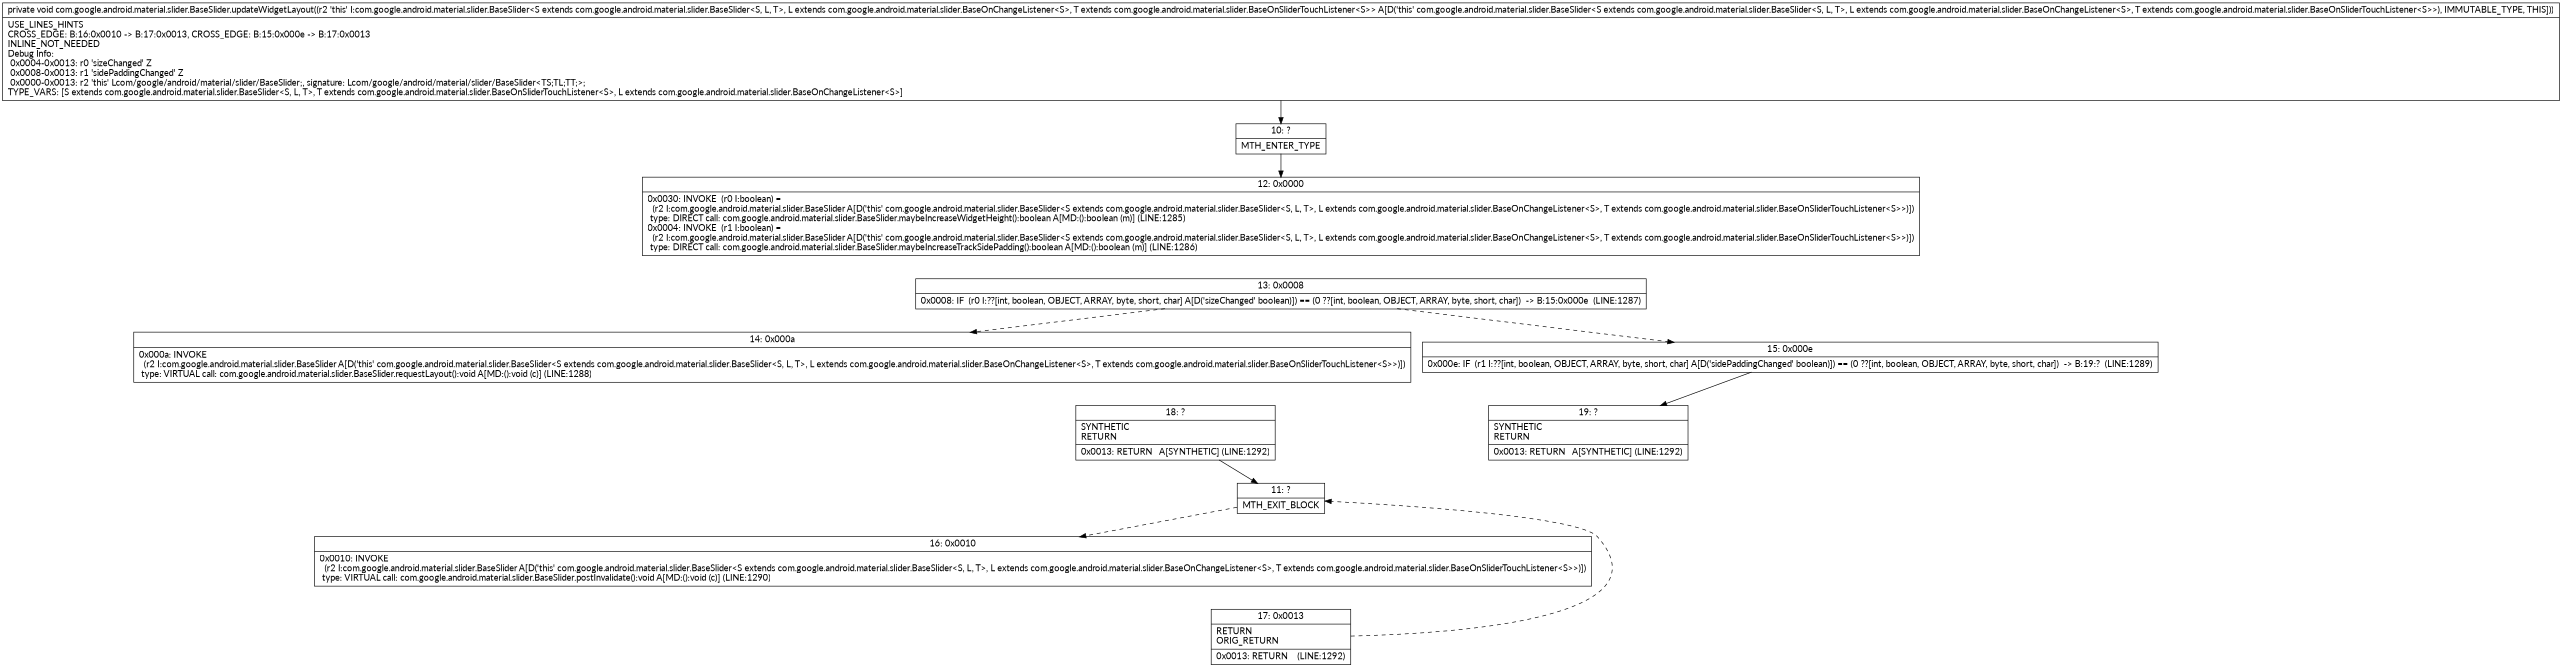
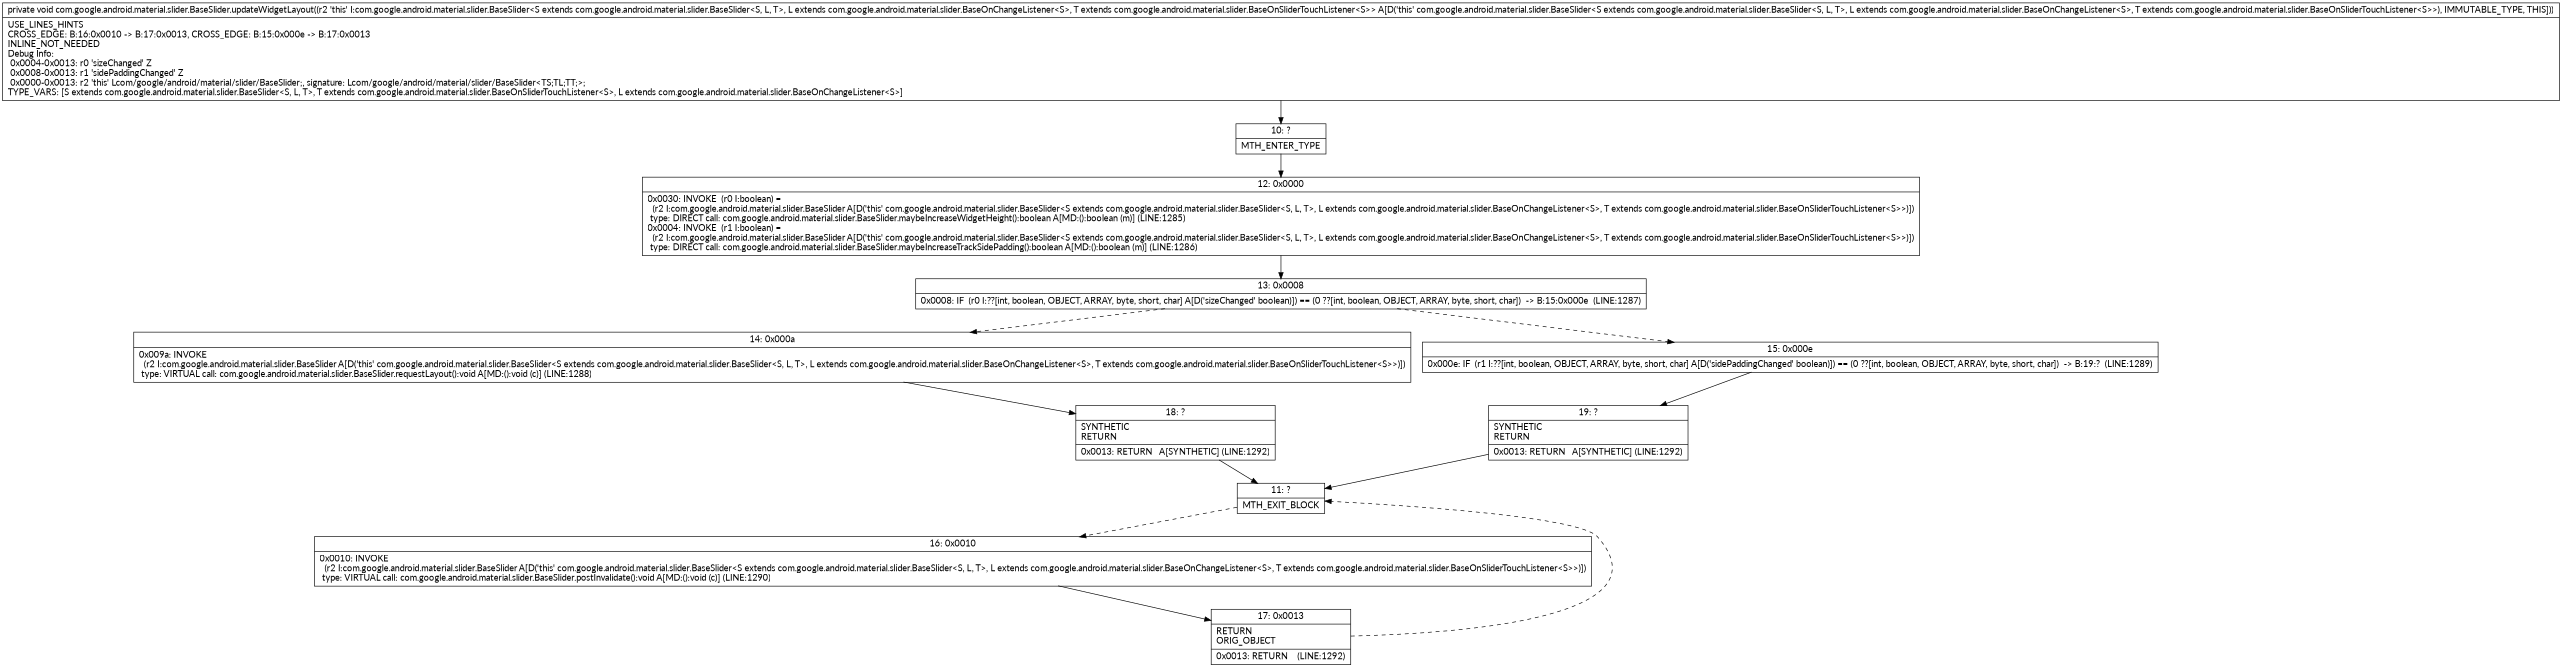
none -> (1281, 264)
(176, 355) -> (176, 355)
none -> (986, 397)
none -> (1410, 471)
none -> (1131, 602)
(1248, 641) -> (1246, 641)
